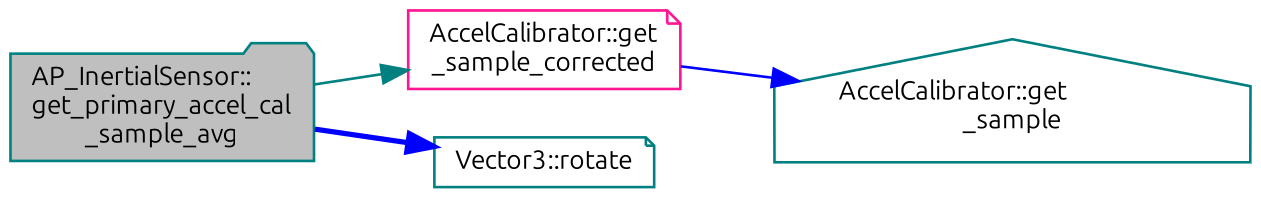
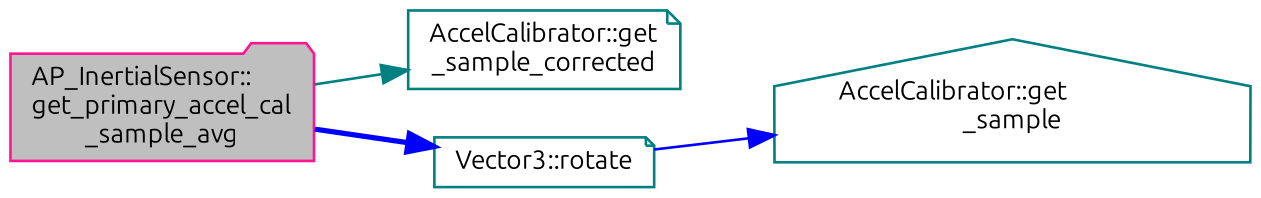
(544, 50) -> (544, 50)
(726, 72) -> (701, 144)
(162, 107) -> (162, 107)
